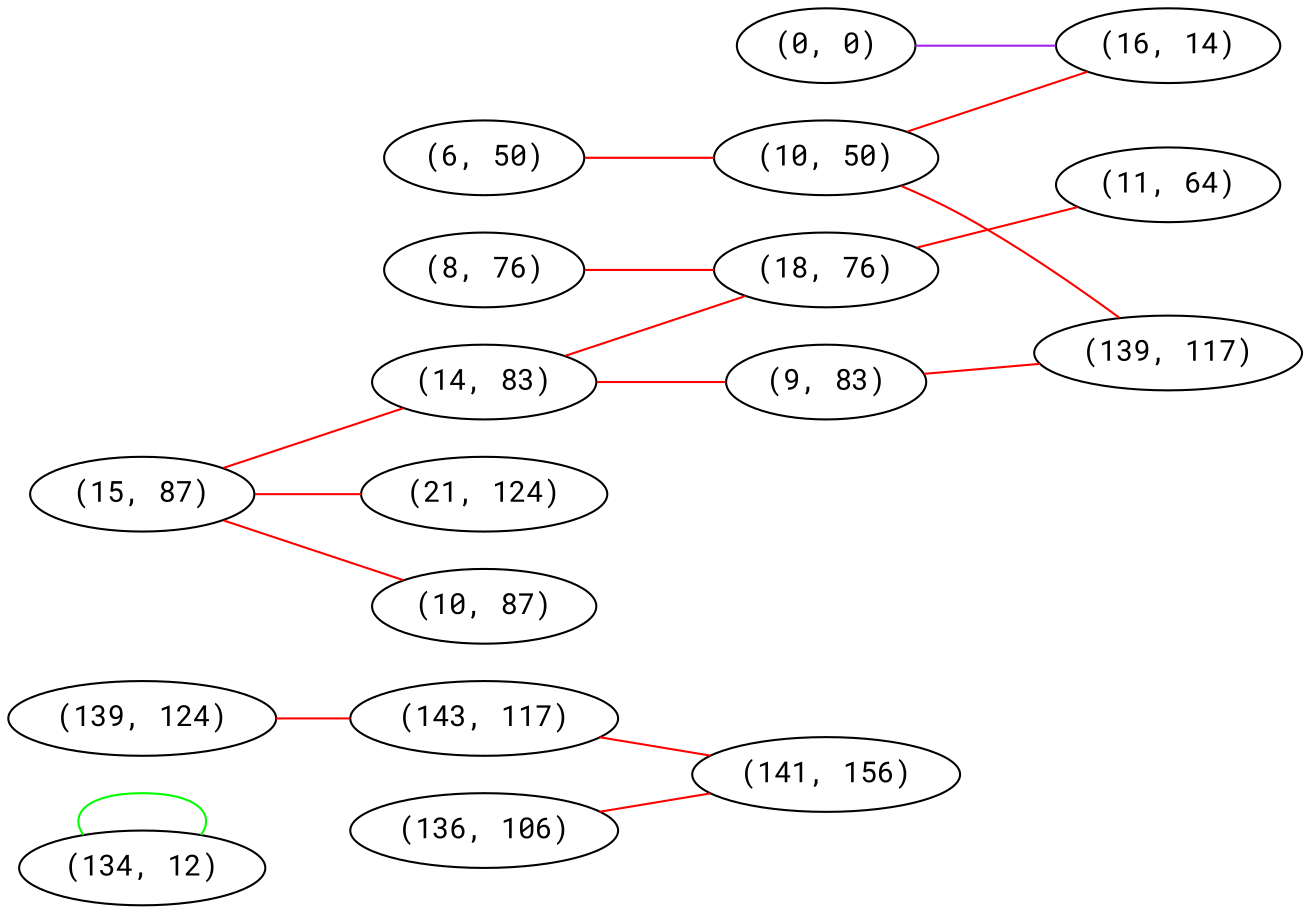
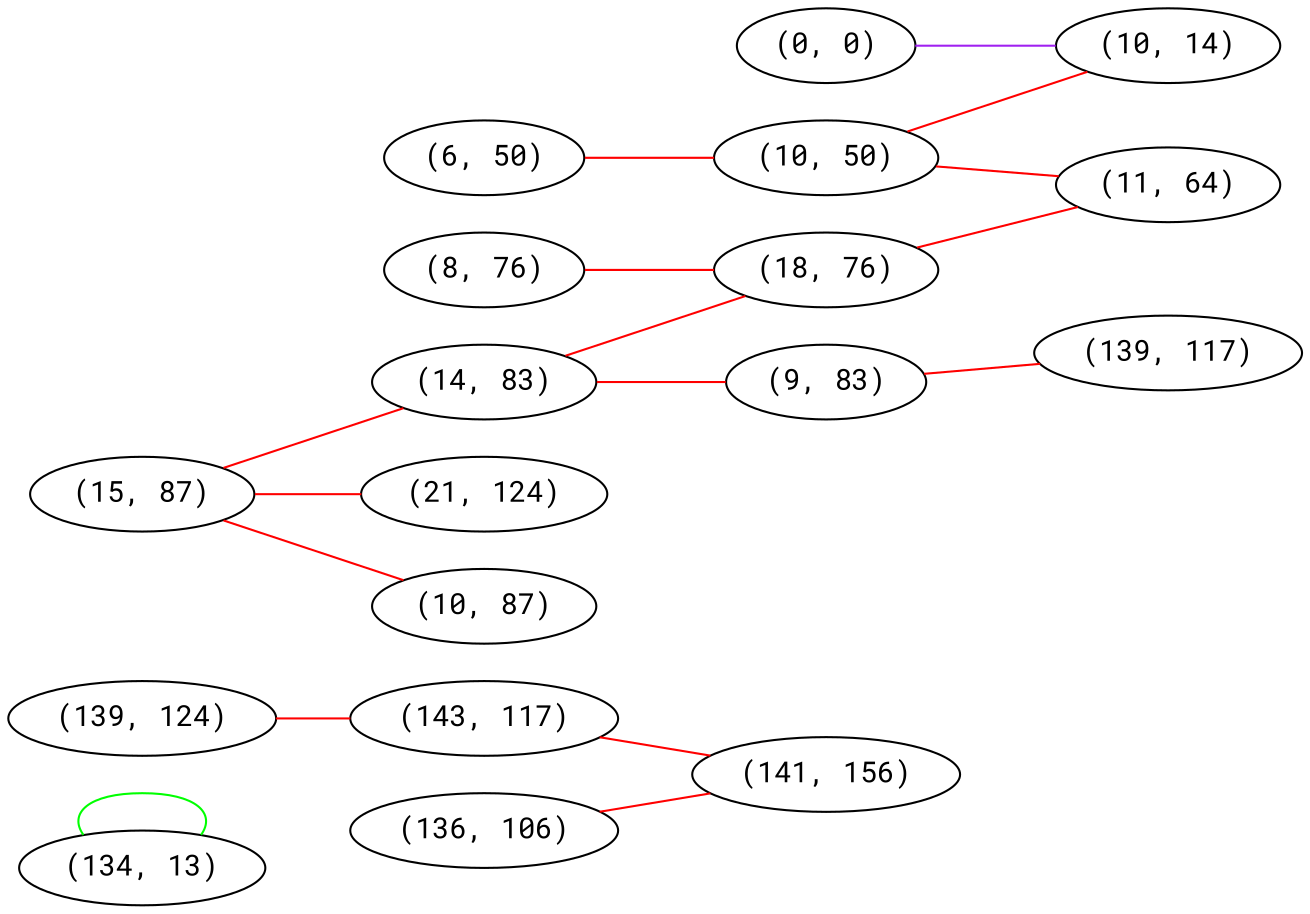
(1168, 46) -> (1168, 46)
(1014, 246) -> (997, 171)
(142, 868) -> (142, 868)
